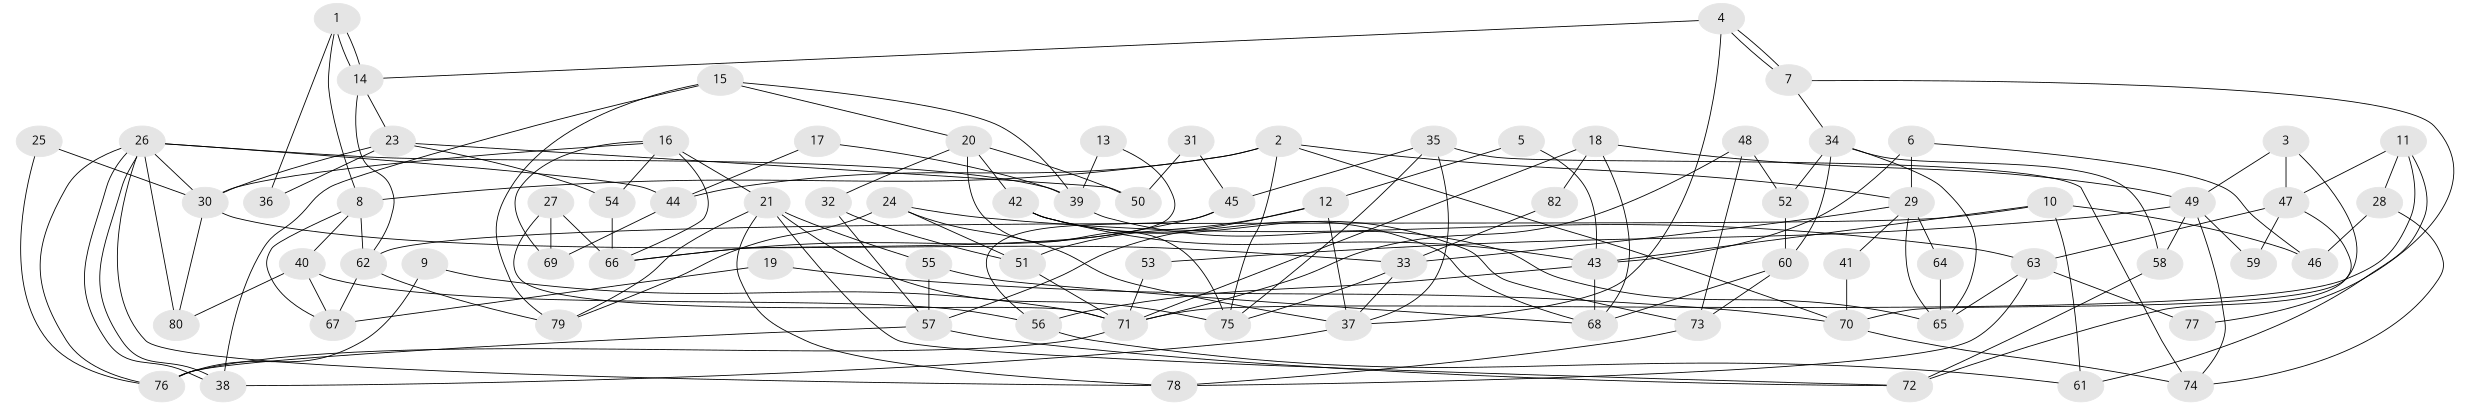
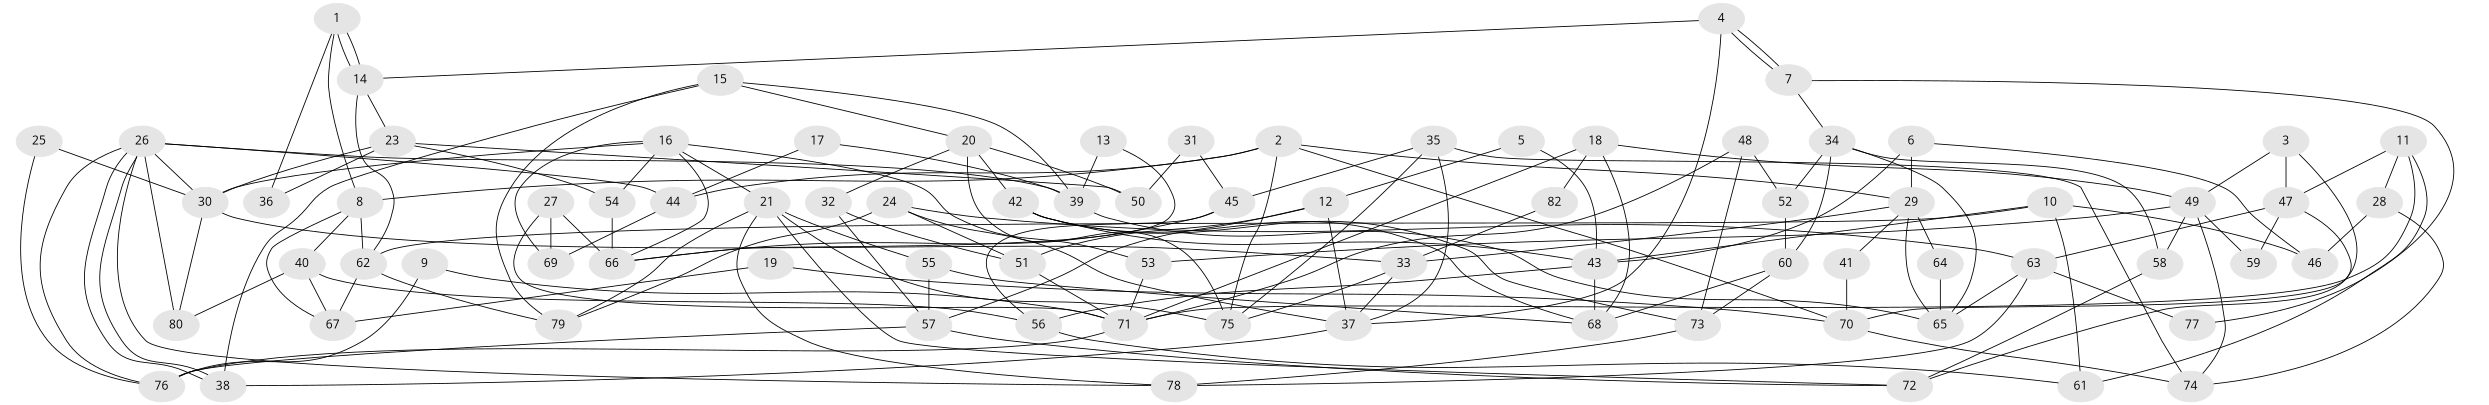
none -> (925, 190)
